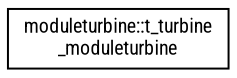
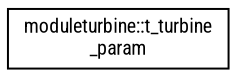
(118, 39) -> (118, 39)
